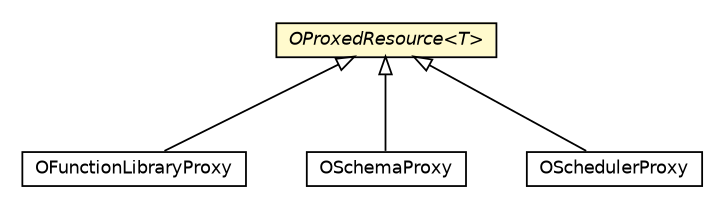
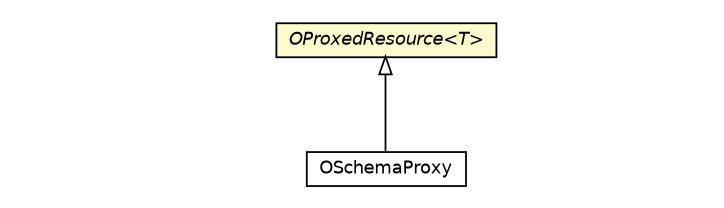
(133, 168) -> none
(614, 168) -> none
